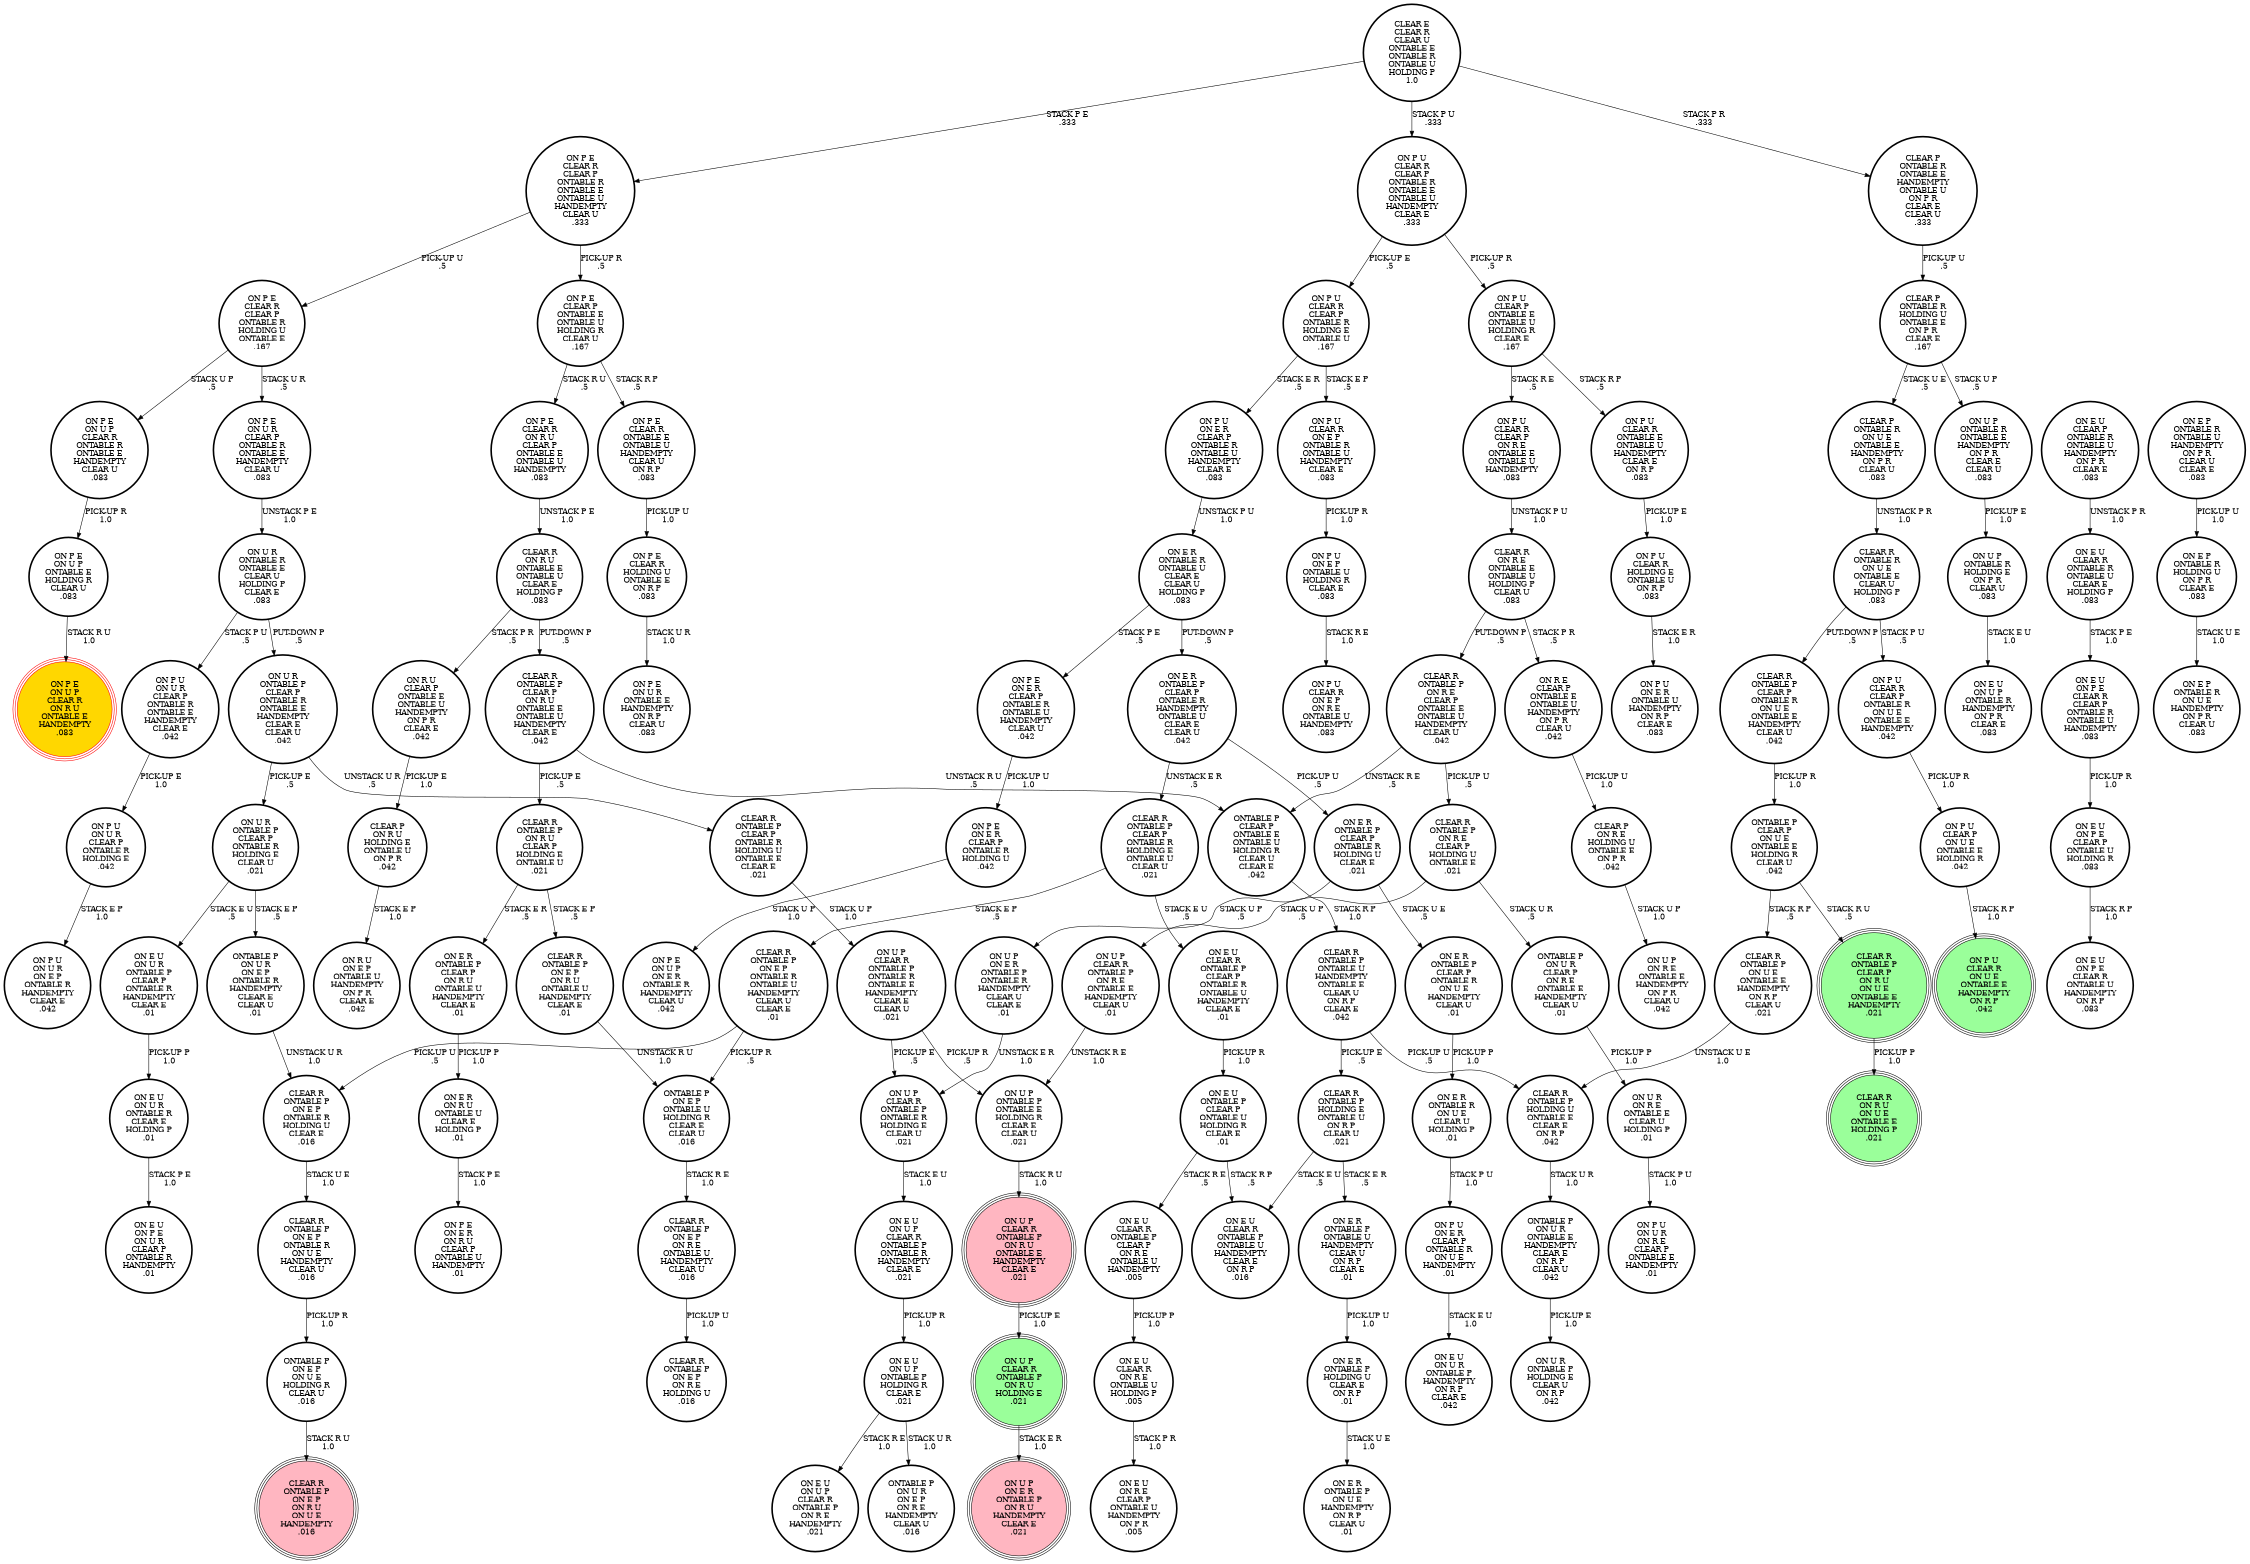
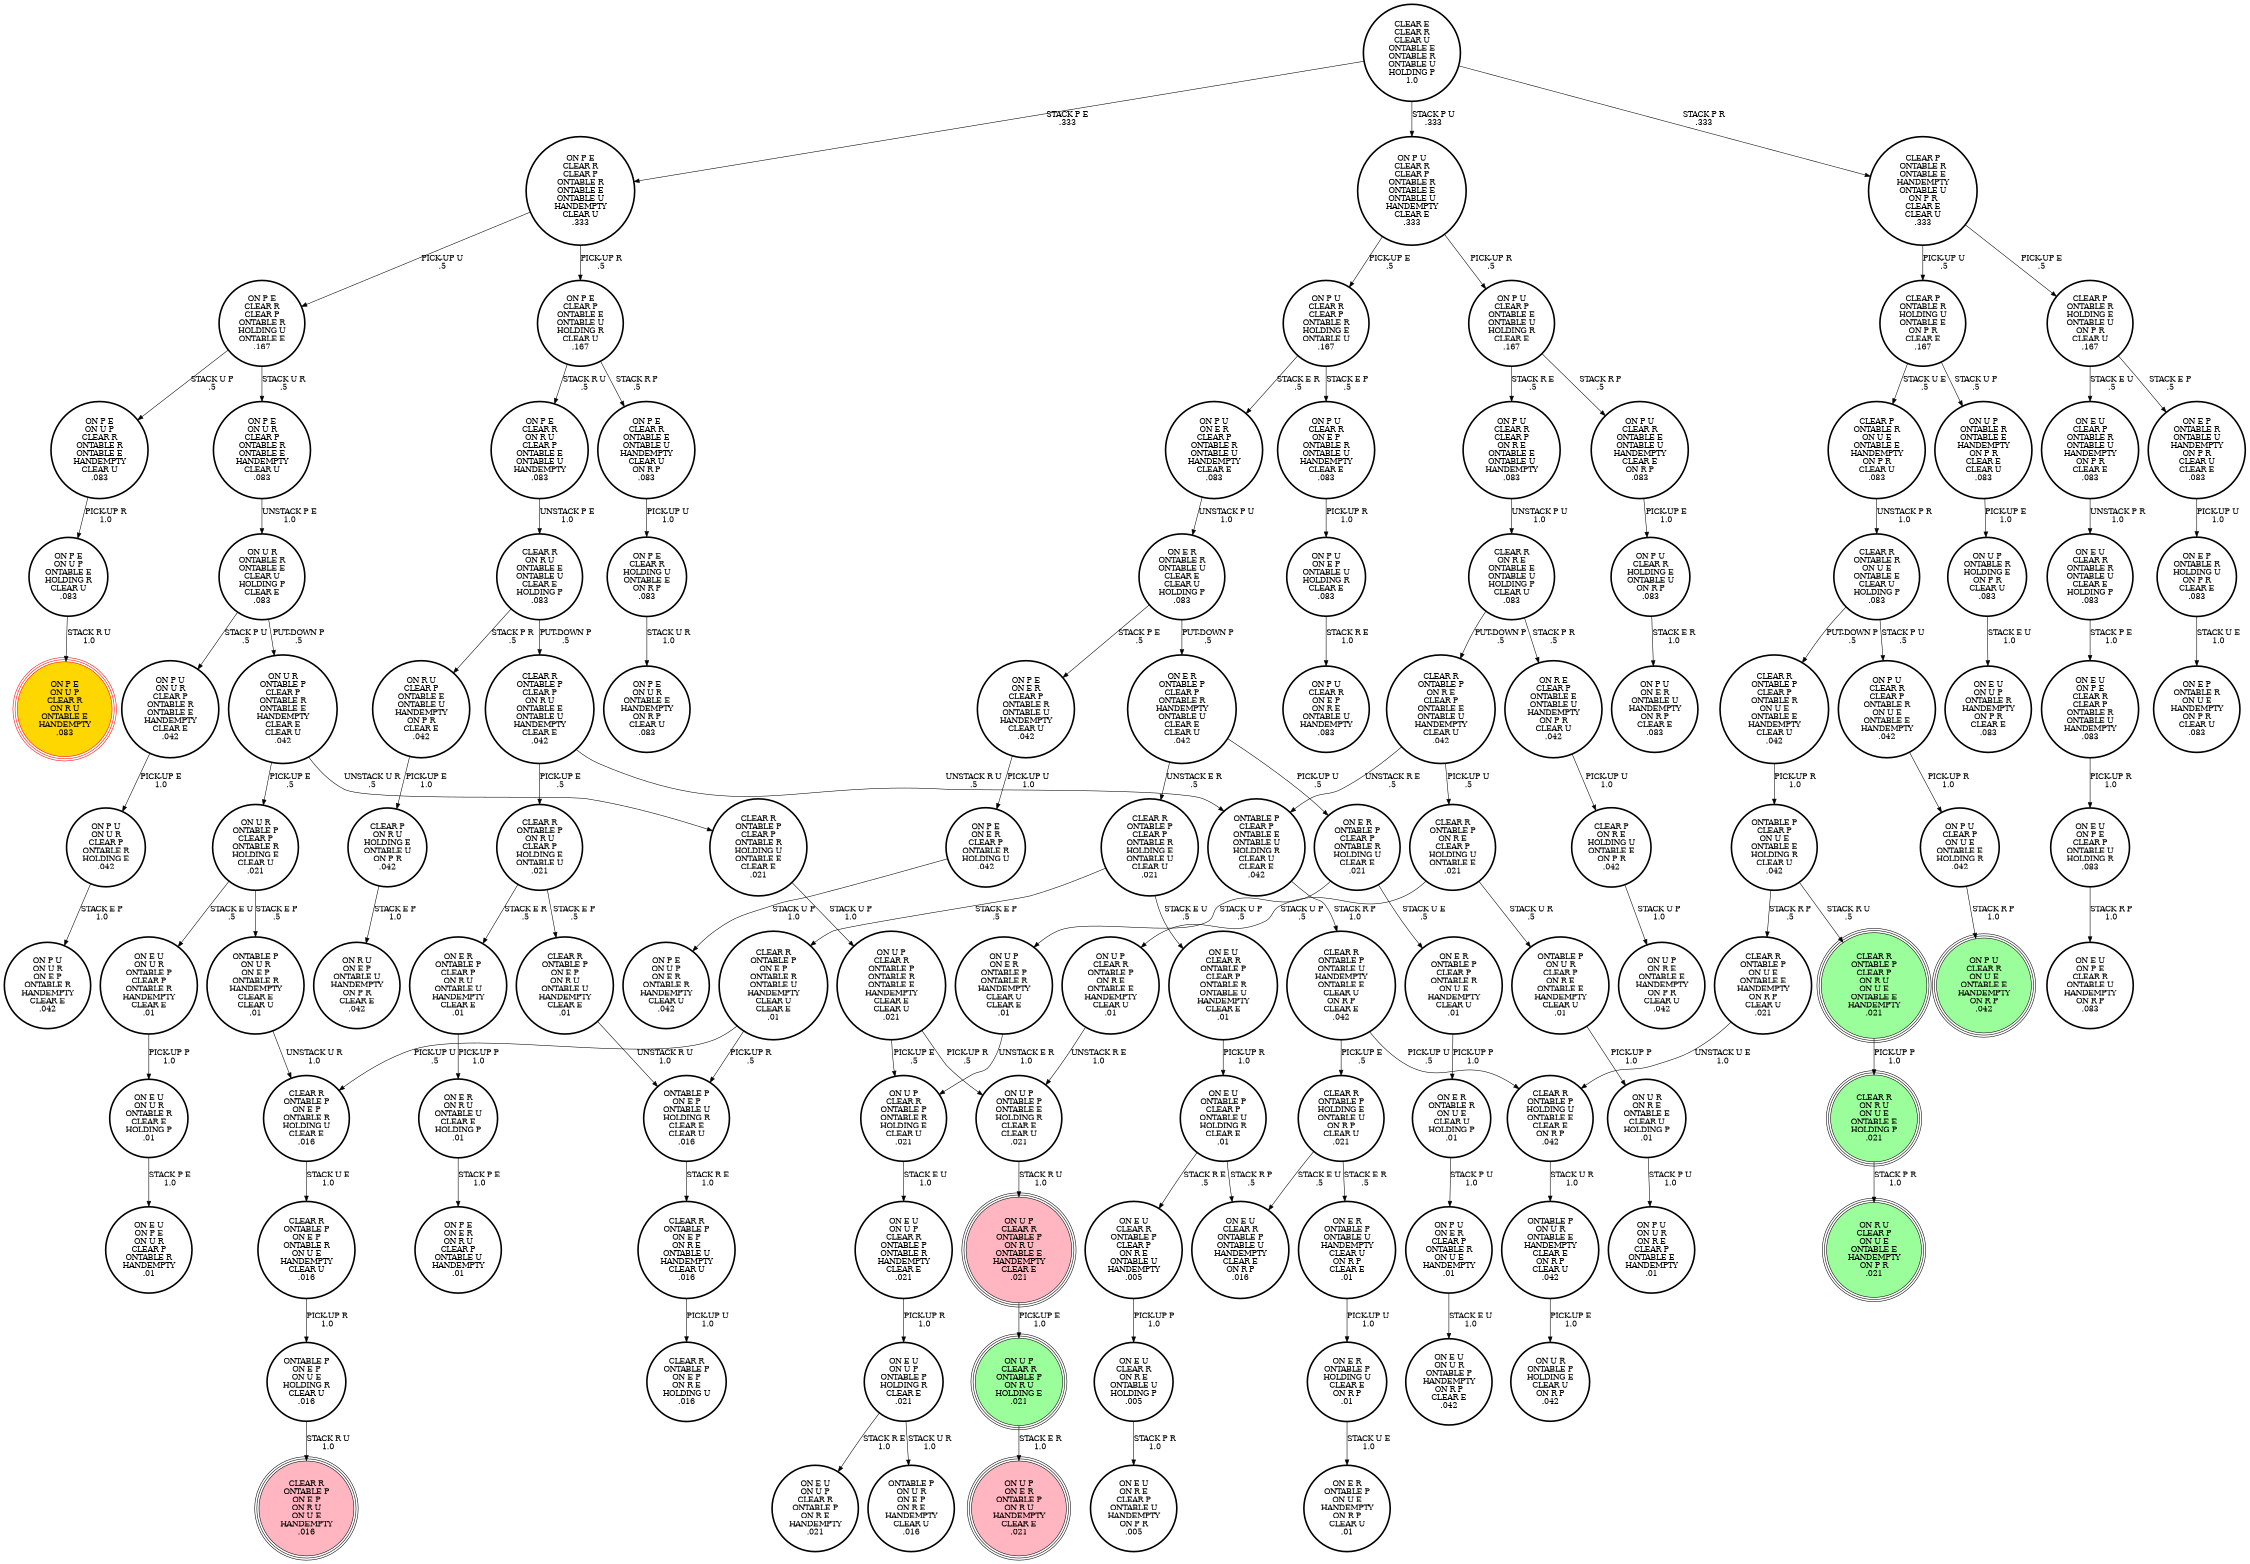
none -> (2090, 323)
none -> (1874, 1250)
